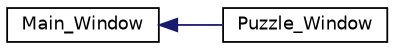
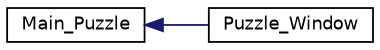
(83, 25) -> (76, 25)
